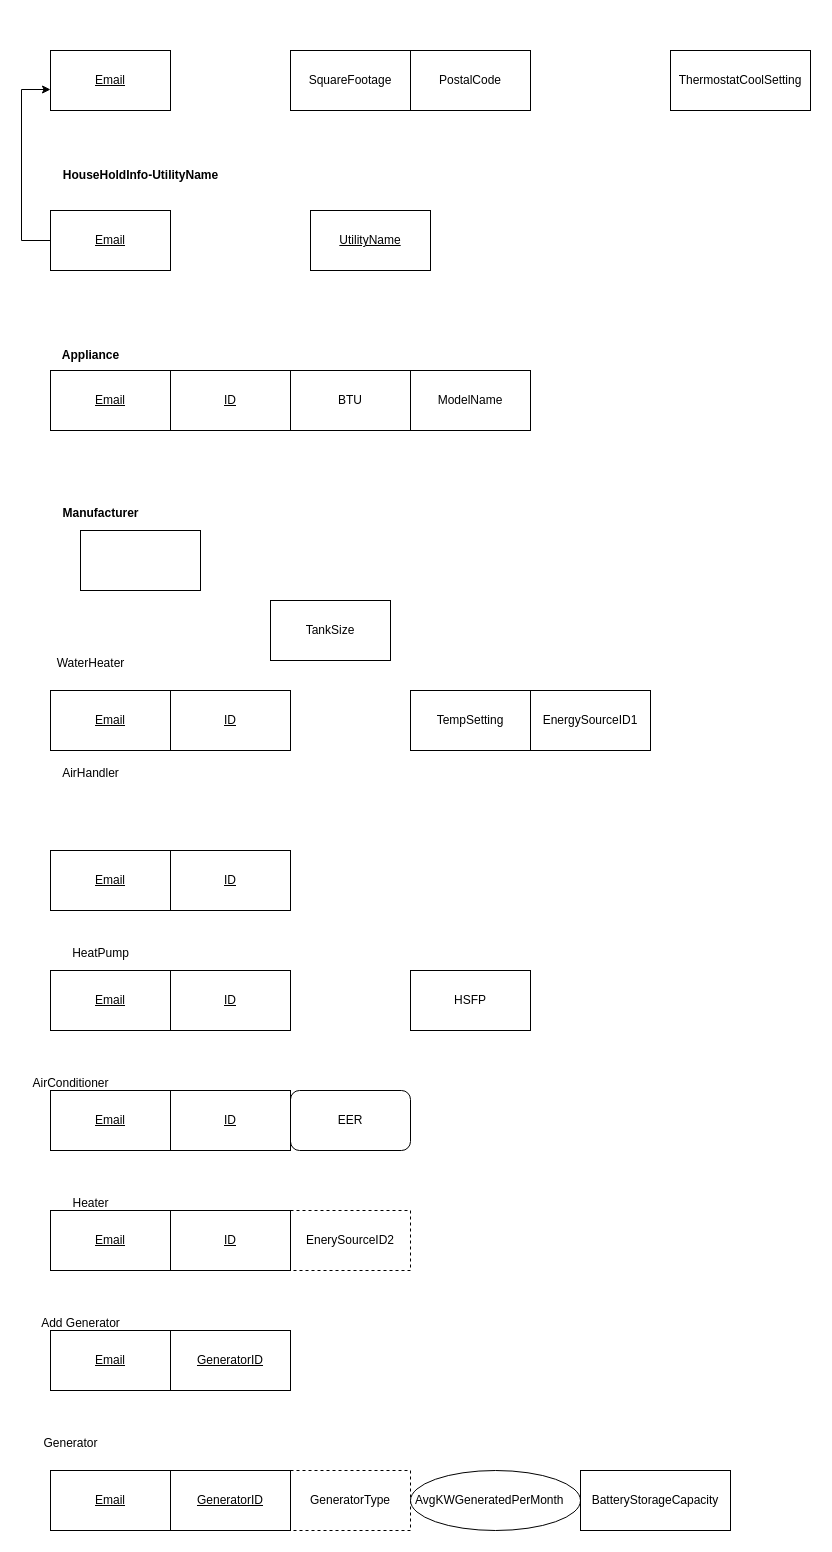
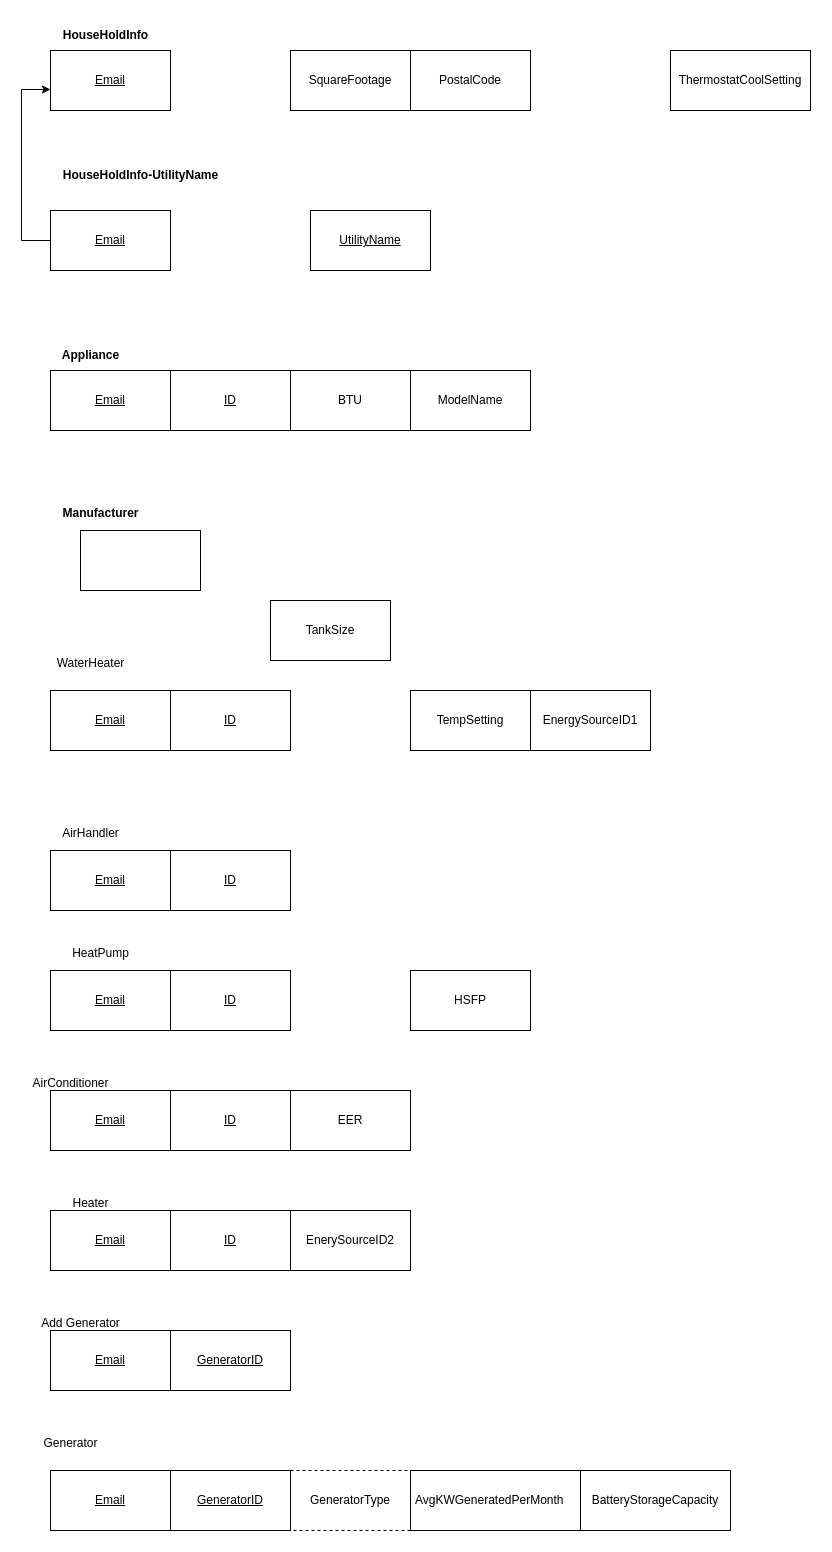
none -> (106, 36)
(91, 774) -> (91, 834)
(351, 1121) -> (351, 1121)
(351, 1241) -> (351, 1241)
(496, 1501) -> (496, 1501)
